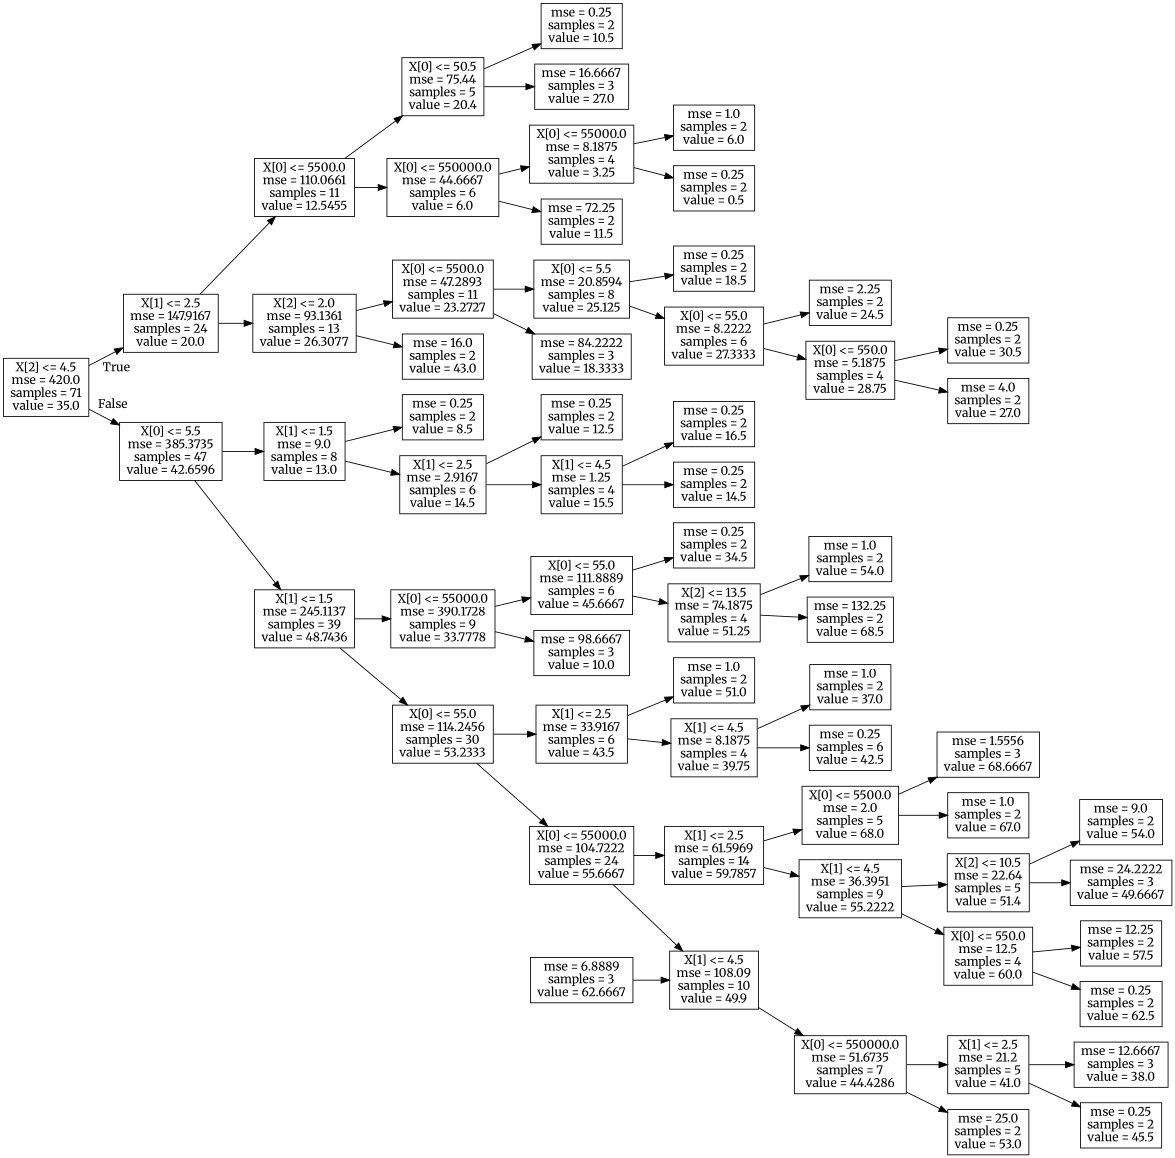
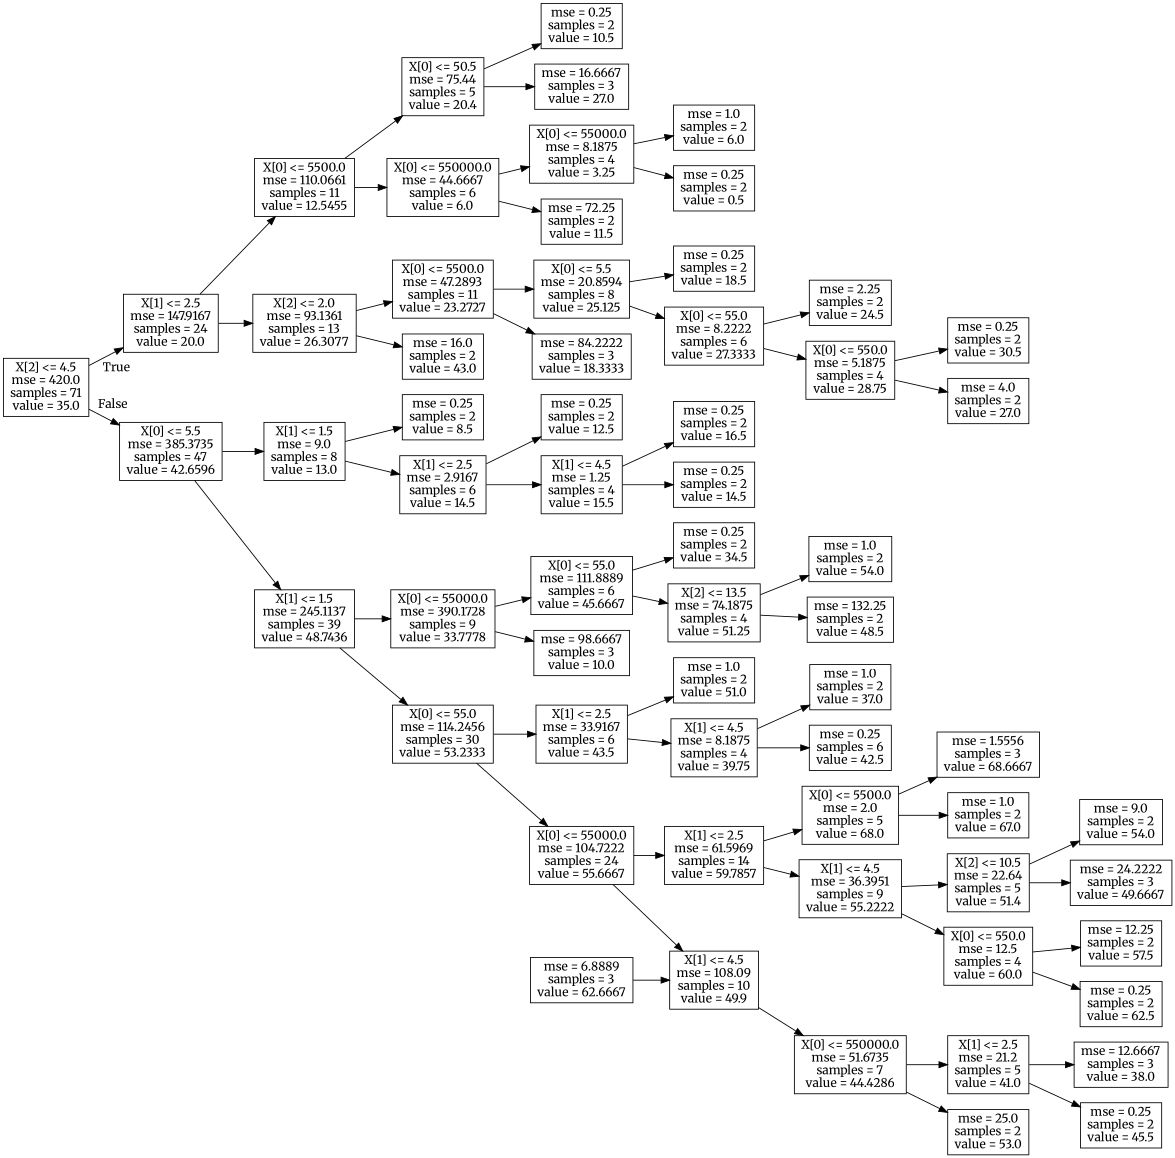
(850, 620) -> (850, 620)
